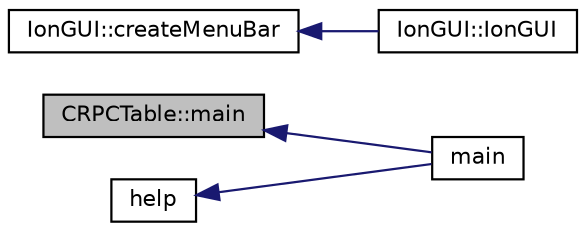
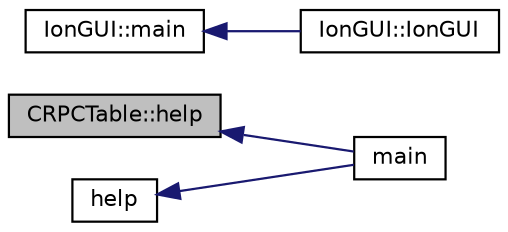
(154, 31) -> (115, 31)
(154, 116) -> (115, 116)
